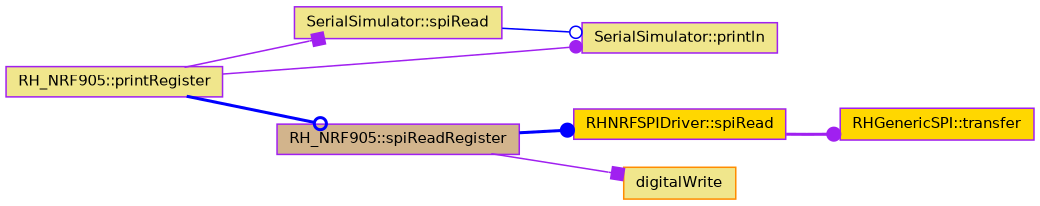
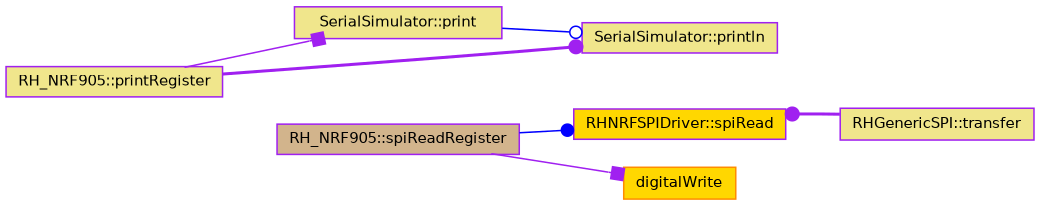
(398, 23) -> (398, 23)
(396, 61) -> (396, 61)
(250, 109) -> none
(937, 124) -> (937, 124)
(540, 132) -> (540, 132)
(807, 134) -> (819, 114)
(680, 183) -> (680, 183)
